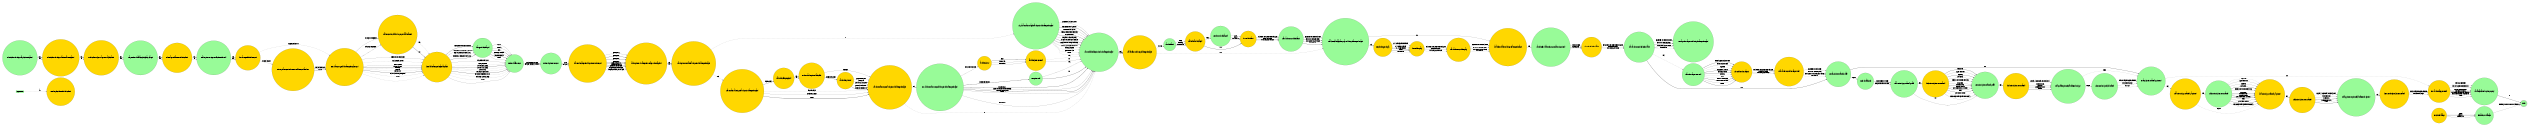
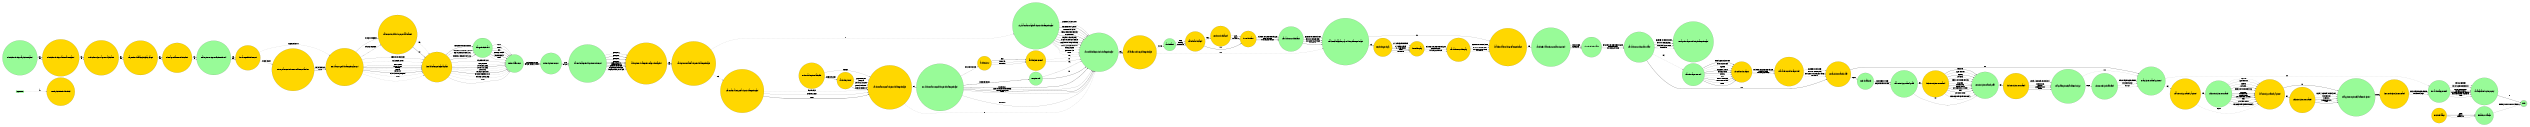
(1221, 36) -> (1221, 36)
(1592, 47) -> (1592, 47)
(1639, 47) -> (1639, 47)
(483, 48) -> (483, 48)
(140, 58) -> (140, 58)
(588, 64) -> (588, 64)
(2105, 70) -> (2105, 70)
(1838, 74) -> (1838, 74)
(784, 78) -> none
(2105, 86) -> (2105, 86)
none -> (2311, 86)
(2439, 91) -> (2439, 91)
(61, 92) -> (61, 92)
(2377, 95) -> (2377, 95)
